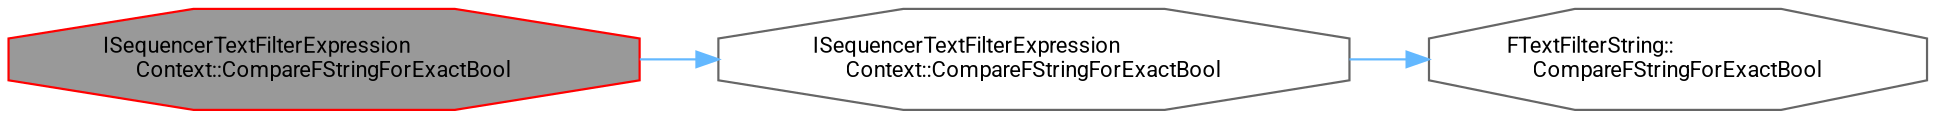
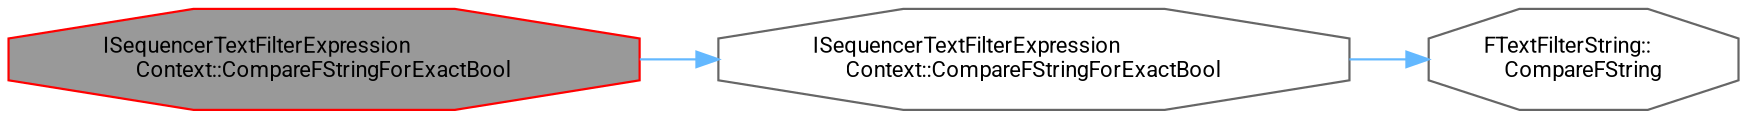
(1678, 59) -> (1584, 59)
